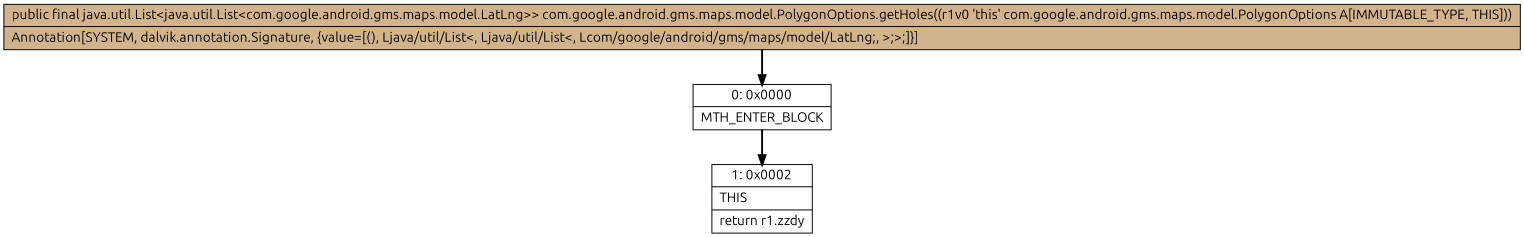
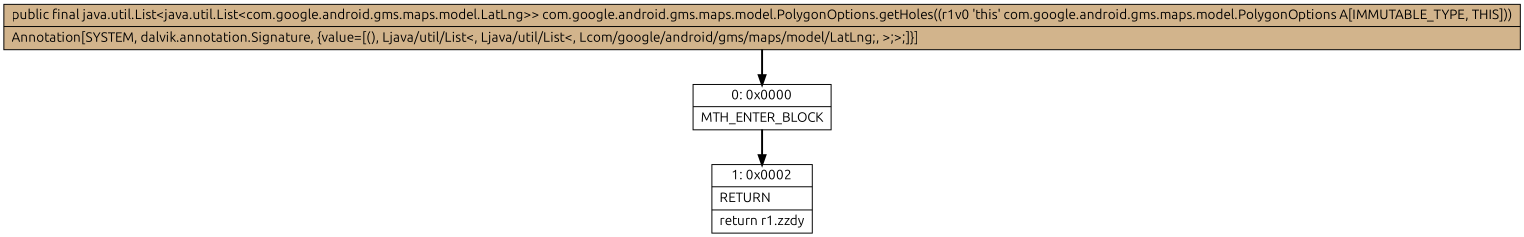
(734, 198) -> (745, 198)
